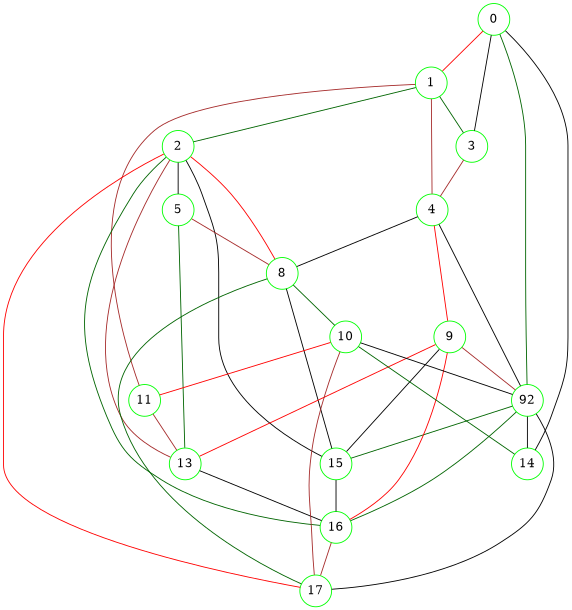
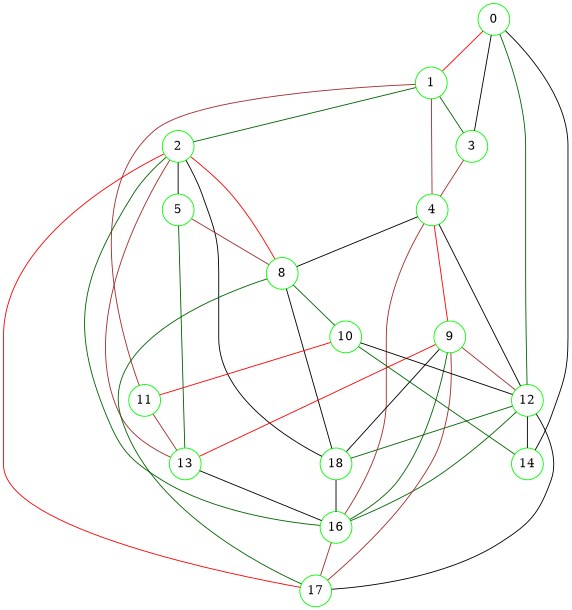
none -> (386, 377)
(527, 400) -> (527, 400)
(417, 448) -> (417, 448)
(310, 461) -> (423, 476)
(336, 464) -> (336, 464)
